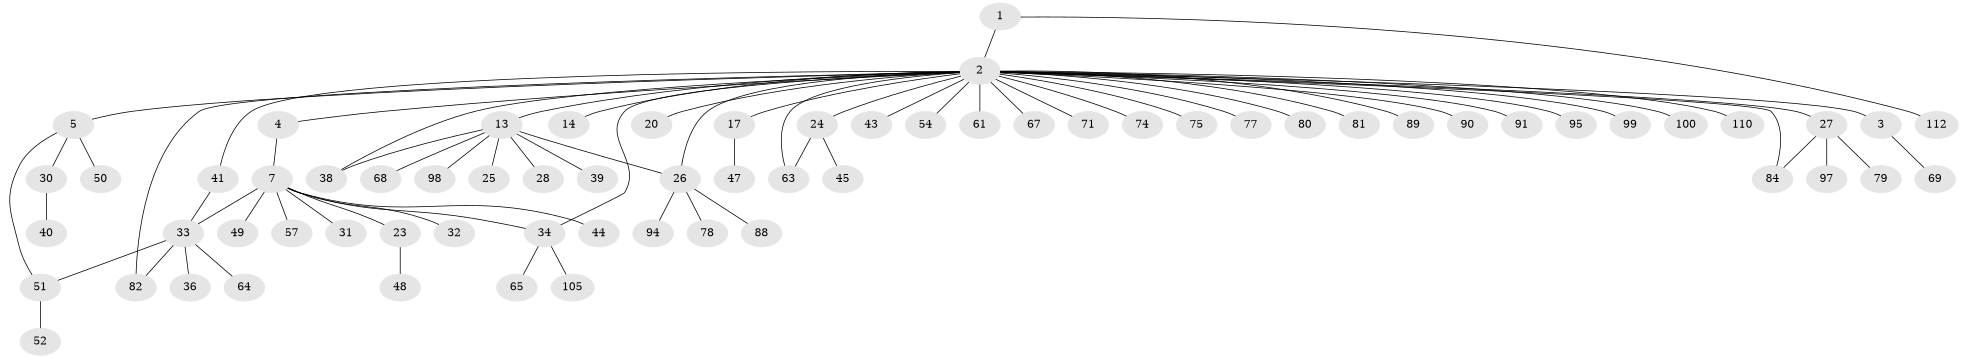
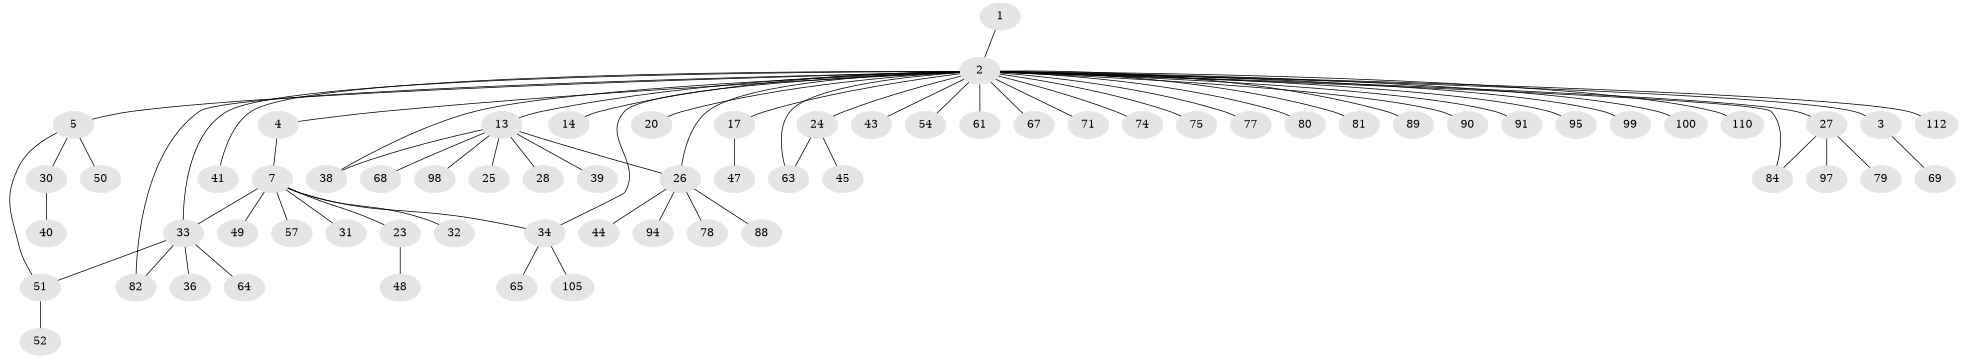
(1474, 38) -> (1461, 84)
(201, 206) -> (531, 79)
(436, 206) -> (640, 206)
